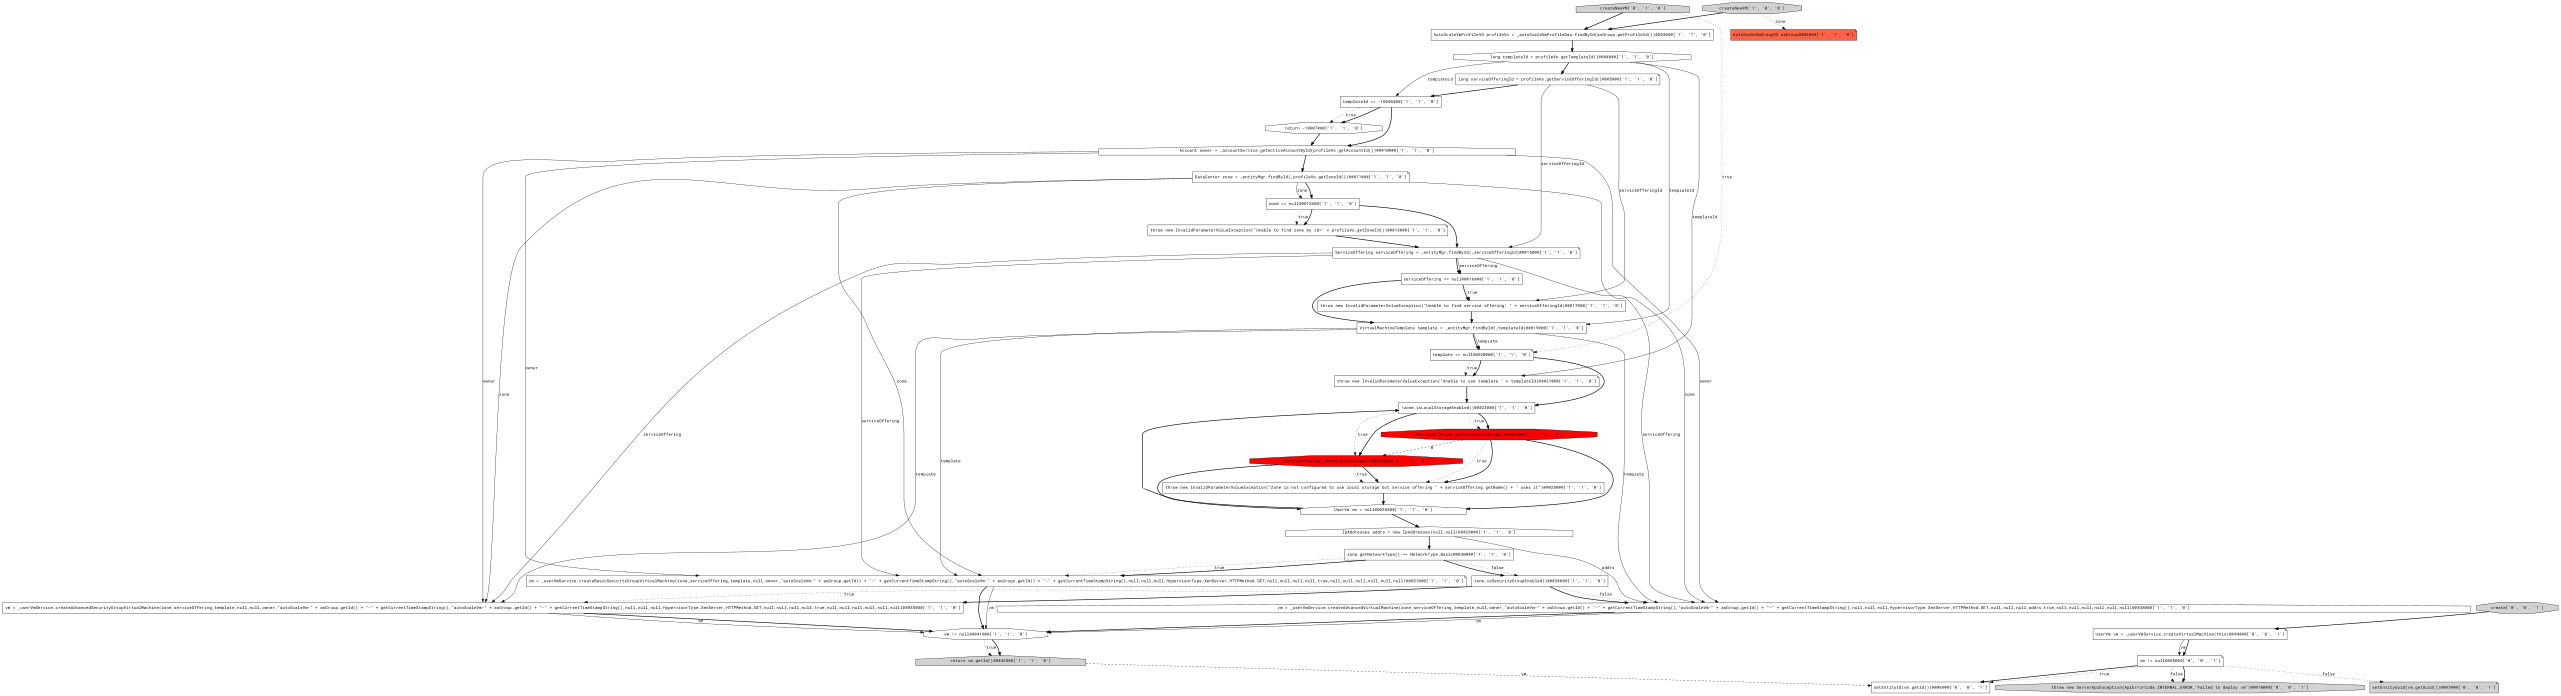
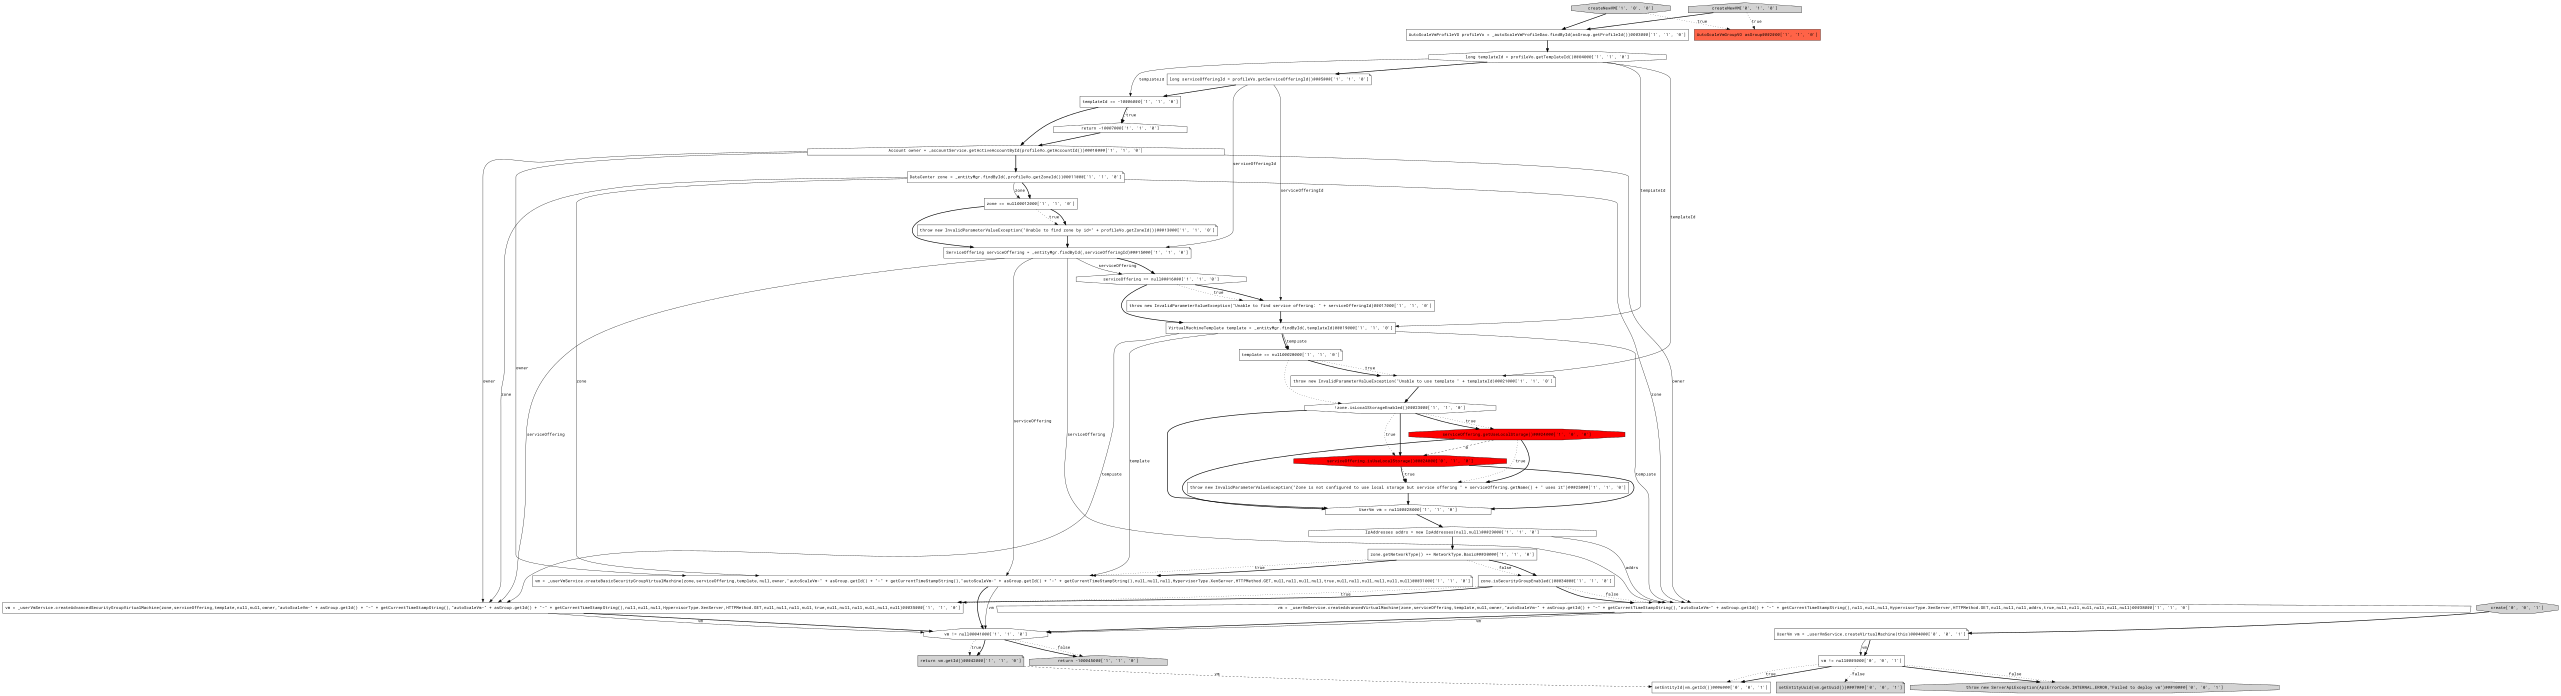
(1781, 22) -> (1702, 22)
(1794, 35) -> (1757, 35)
(1324, 128) -> (1120, 128)
(1722, 225) -> (1750, 20)
(1462, 279) -> (1161, 279)
(1604, 379) -> (1299, 394)
(1467, 408) -> (1400, 408)
(1160, 427) -> (1167, 470)
(1001, 661) -> (971, 661)
none -> (1098, 661)
(2180, 661) -> (1862, 661)
